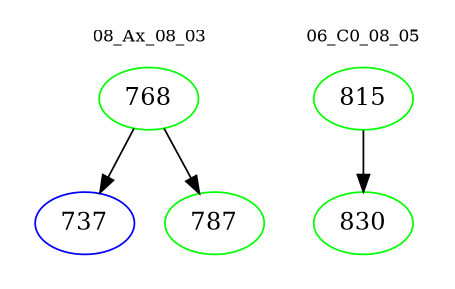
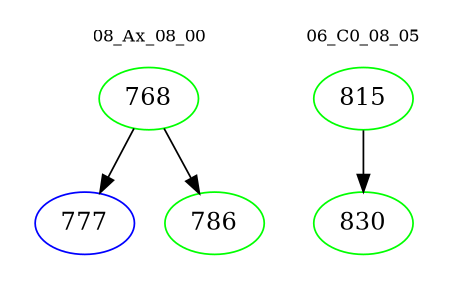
(150, 37) -> (150, 37)
(85, 223) -> (85, 223)
(215, 223) -> (215, 223)
